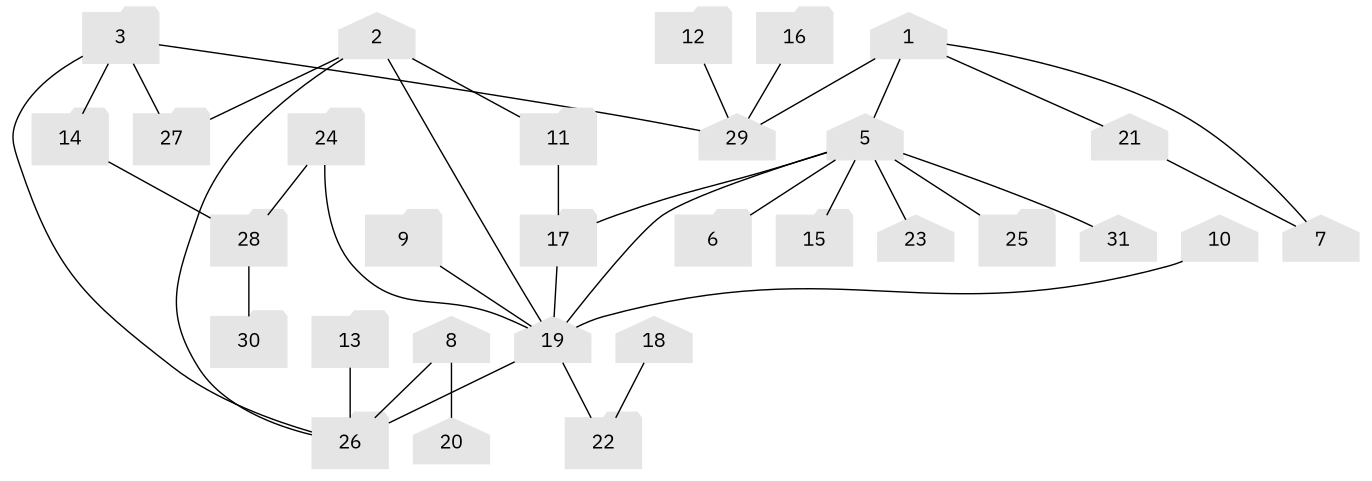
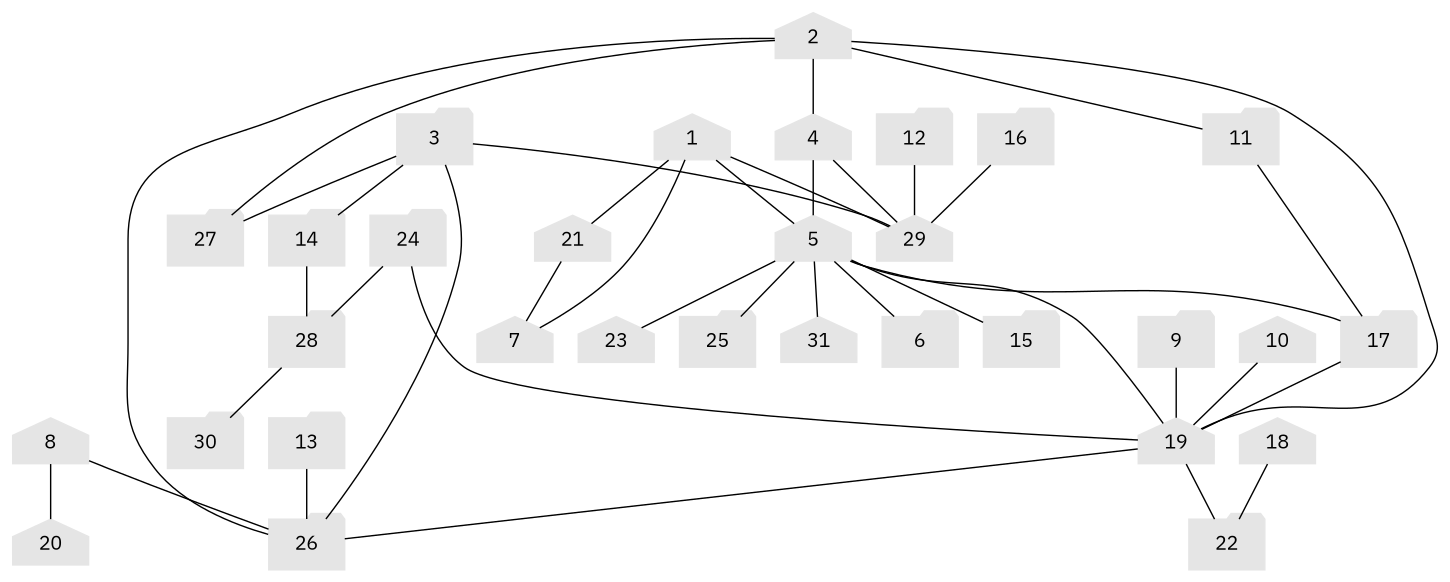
none -> (813, 139)
